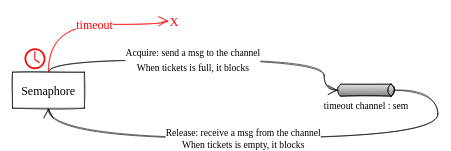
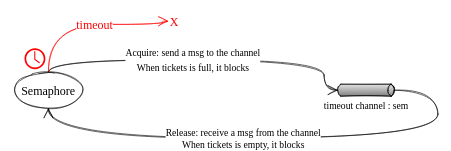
(48, 90) -> (48, 90)
